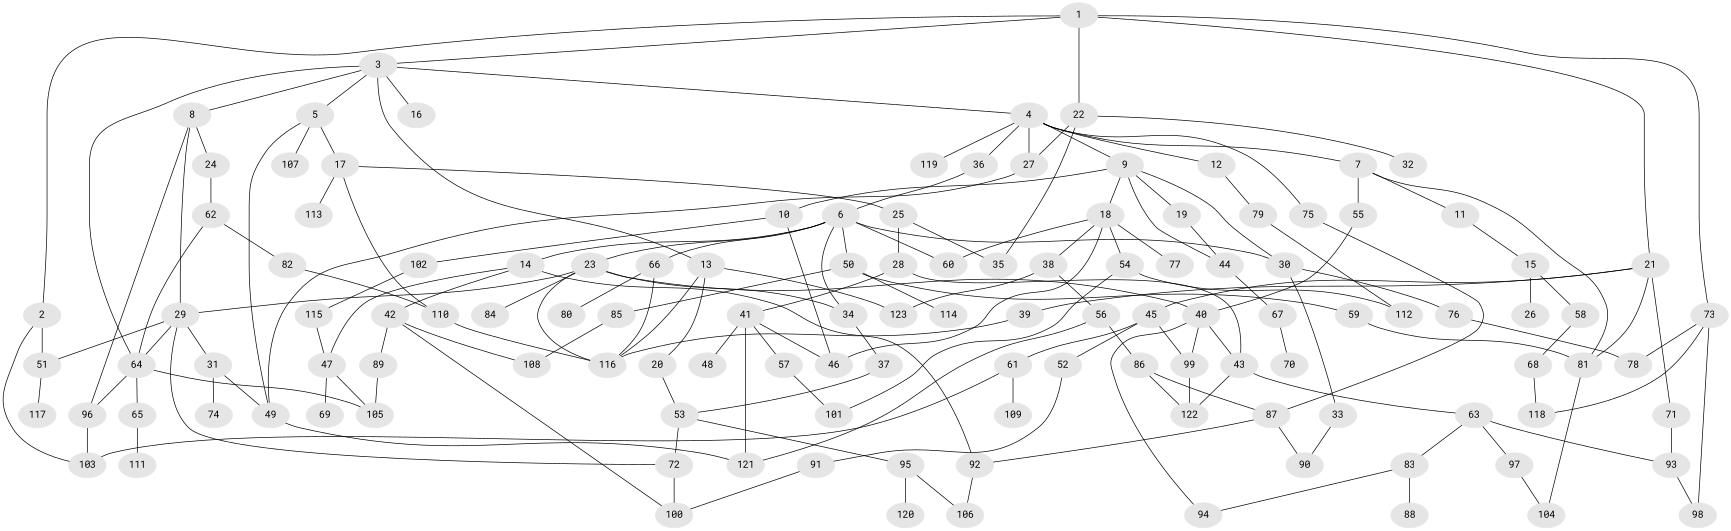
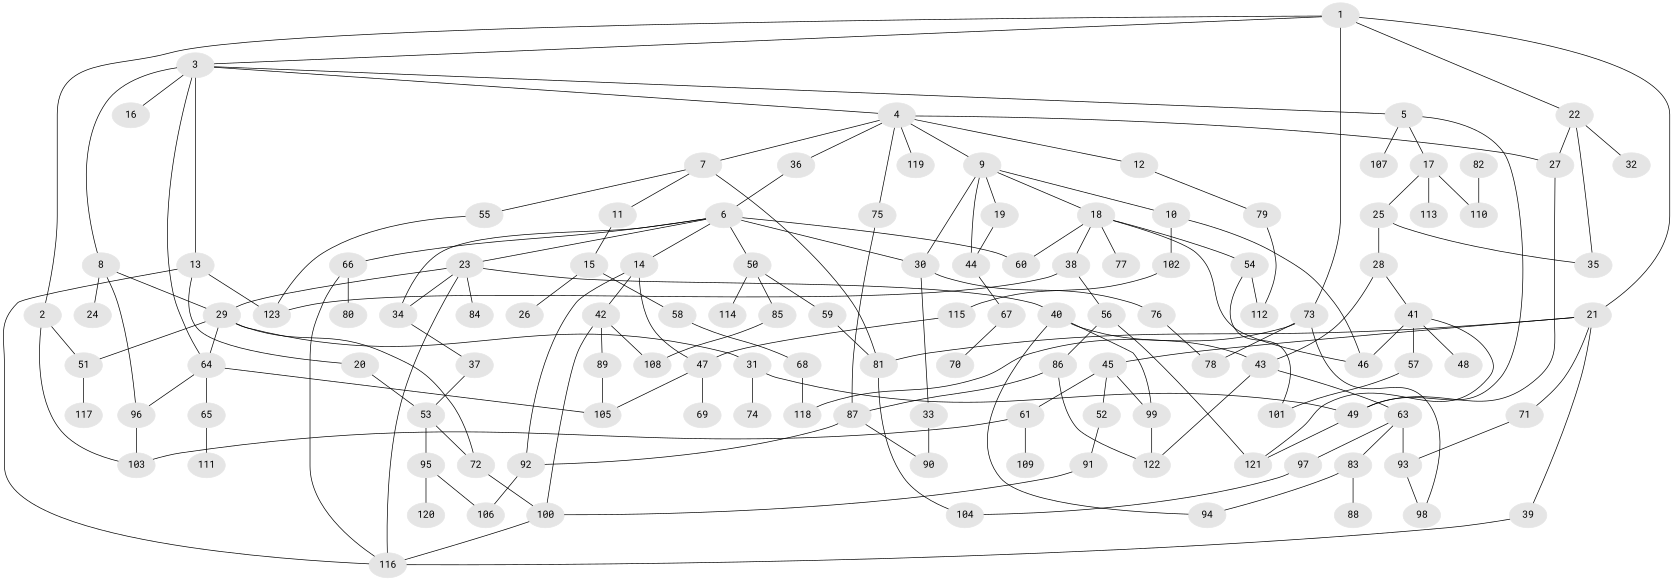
(211, 215) -> none
(1310, 277) -> (359, 236)
(522, 344) -> (467, 541)
